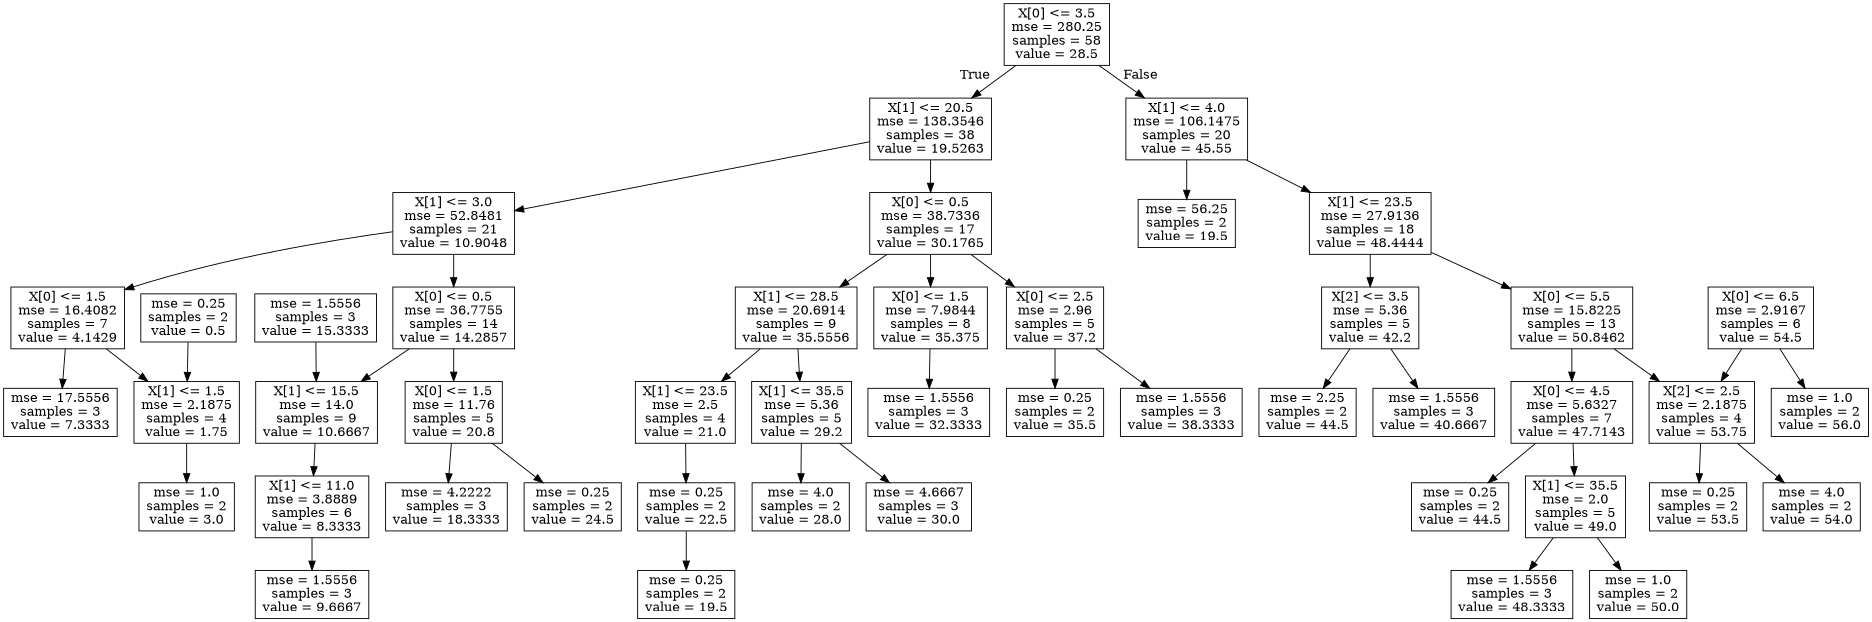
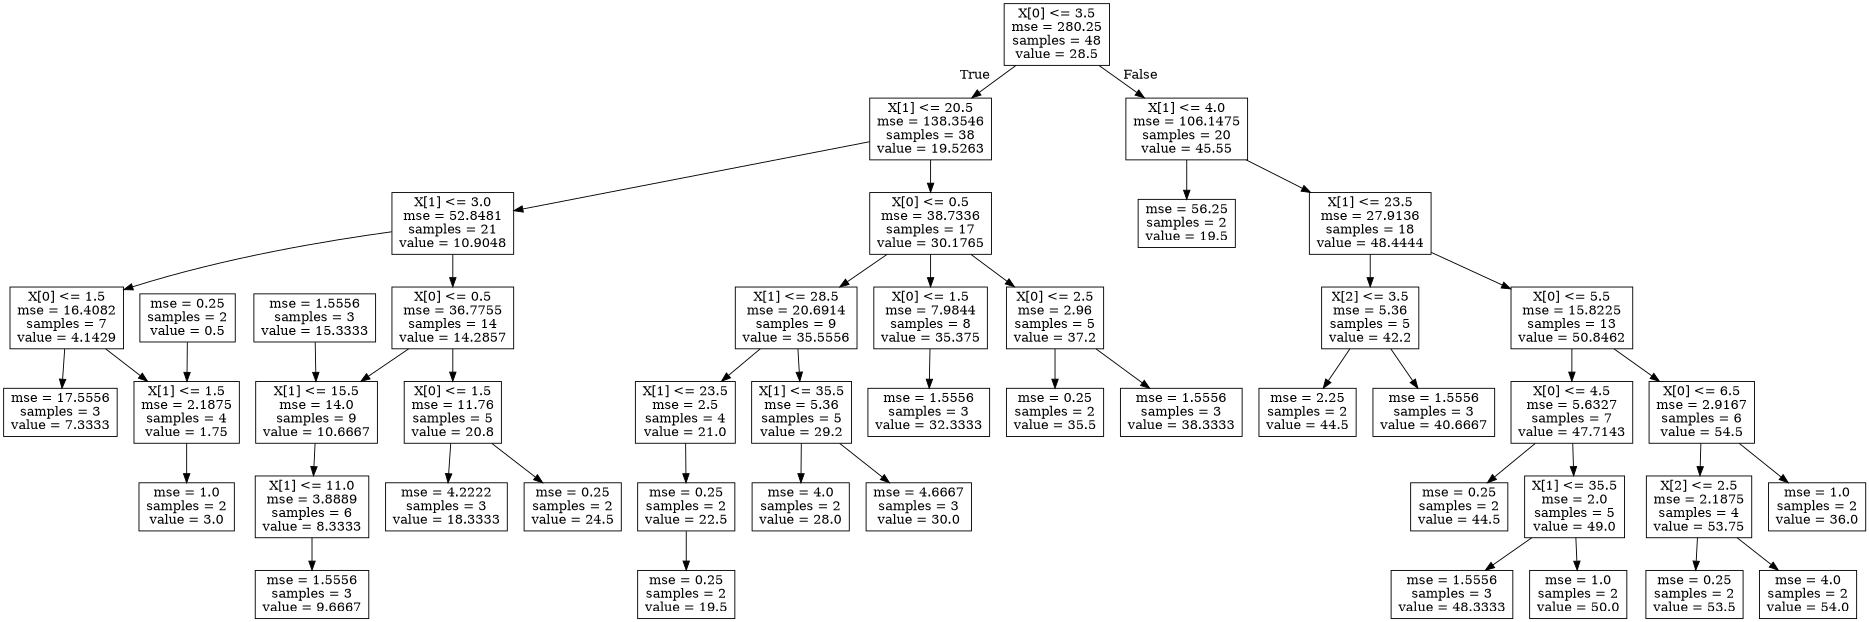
(1057, 35) -> (1057, 35)
(1633, 362) -> (1633, 362)
(1820, 412) -> (1817, 507)
